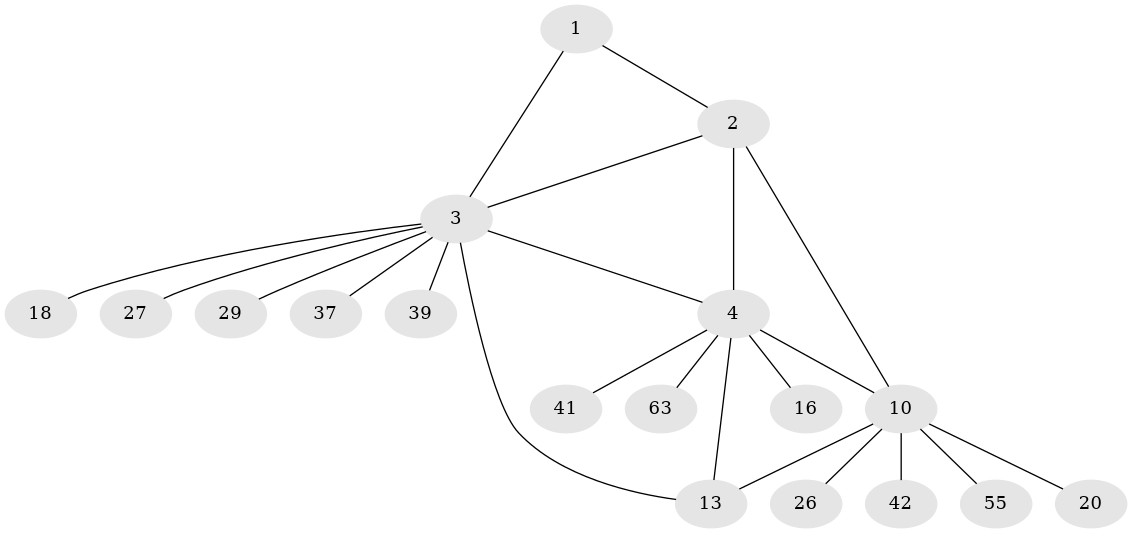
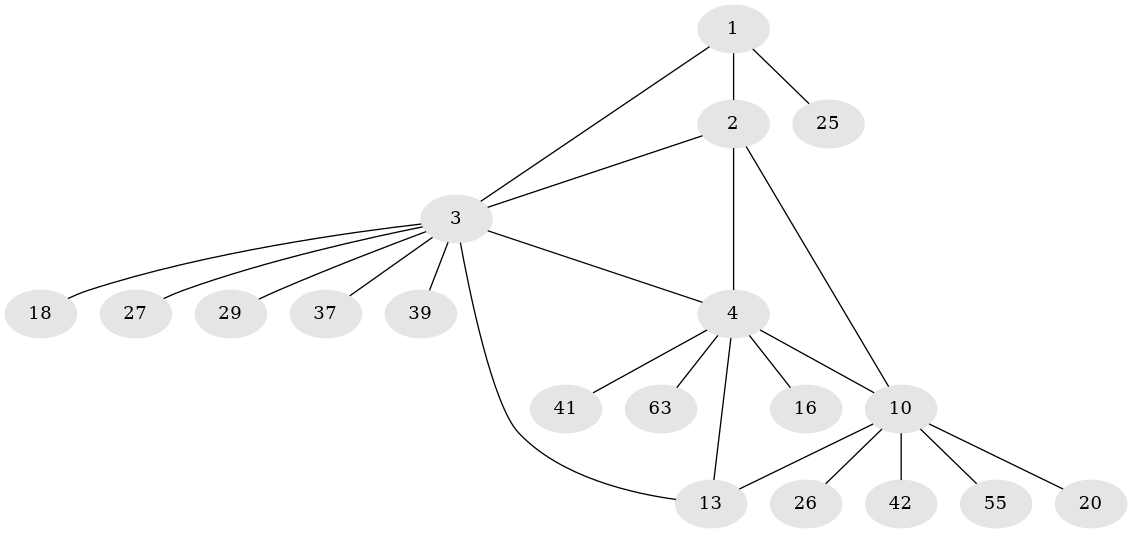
none -> (829, 124)
